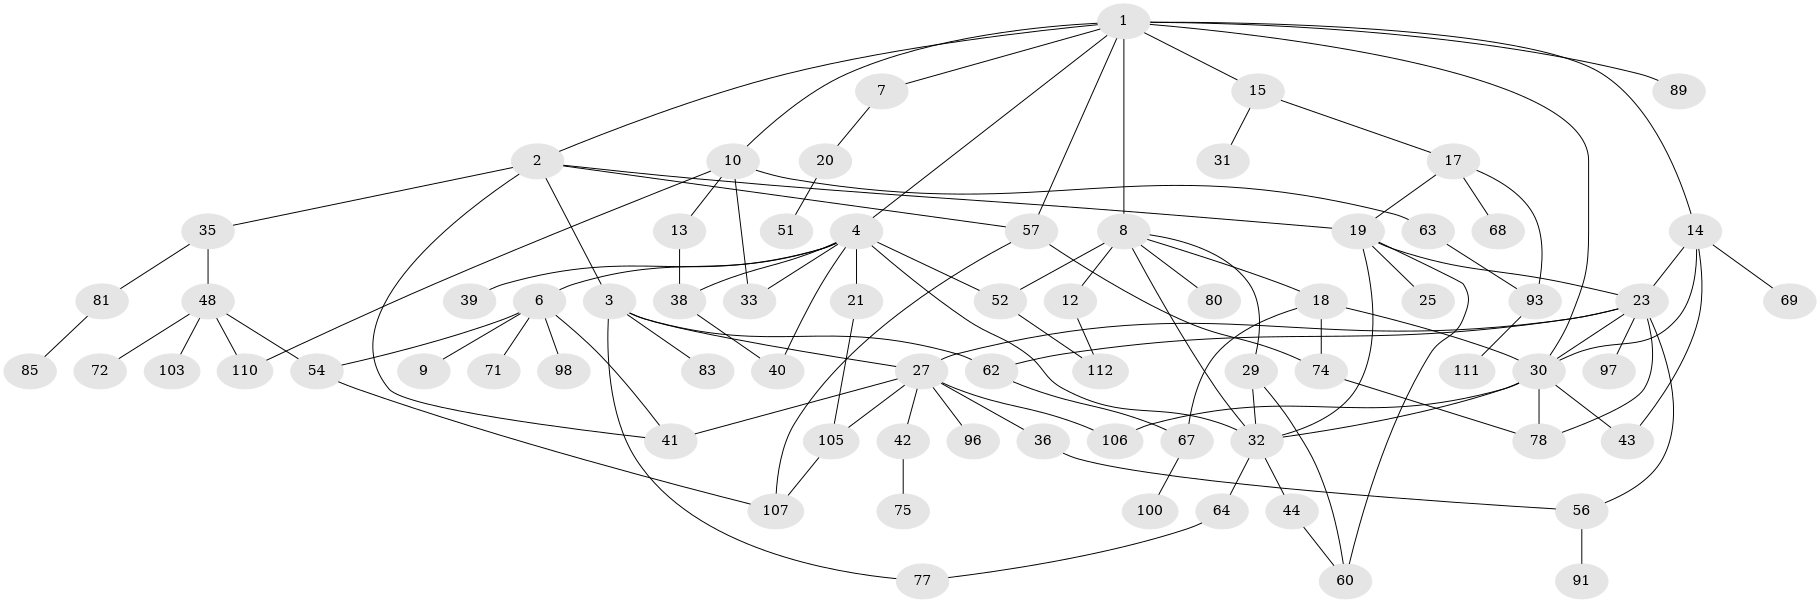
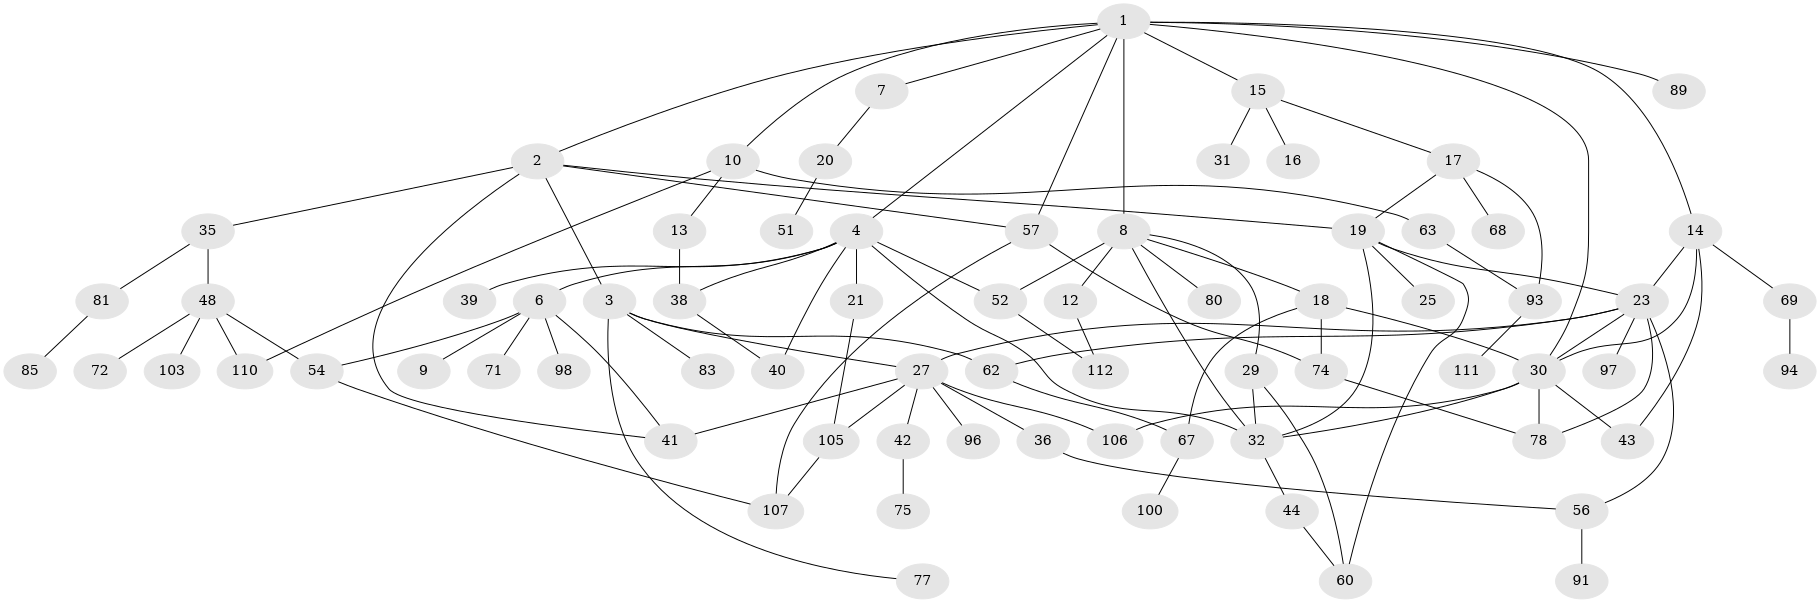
none -> (1293, 161)
(750, 301) -> none
none -> (1790, 371)
(1222, 511) -> none
